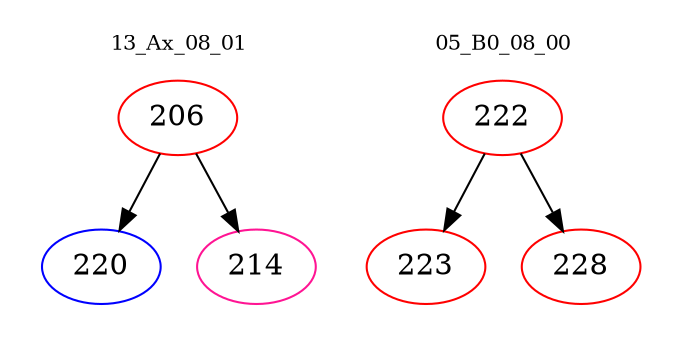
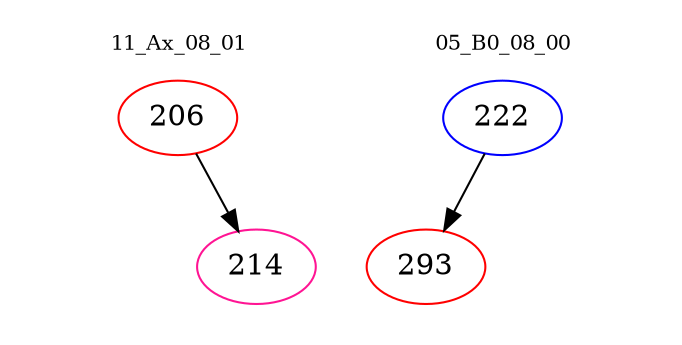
(179, 44) -> (179, 44)
(503, 118) -> (503, 118)
(101, 267) -> none
(426, 267) -> (426, 267)
(581, 267) -> none
